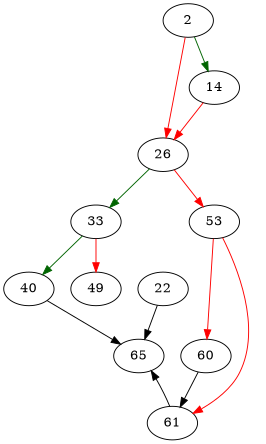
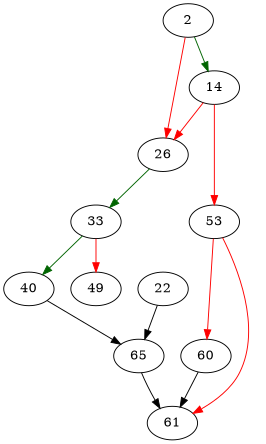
(186, 185) -> (214, 150)
(163, 392) -> (148, 387)
